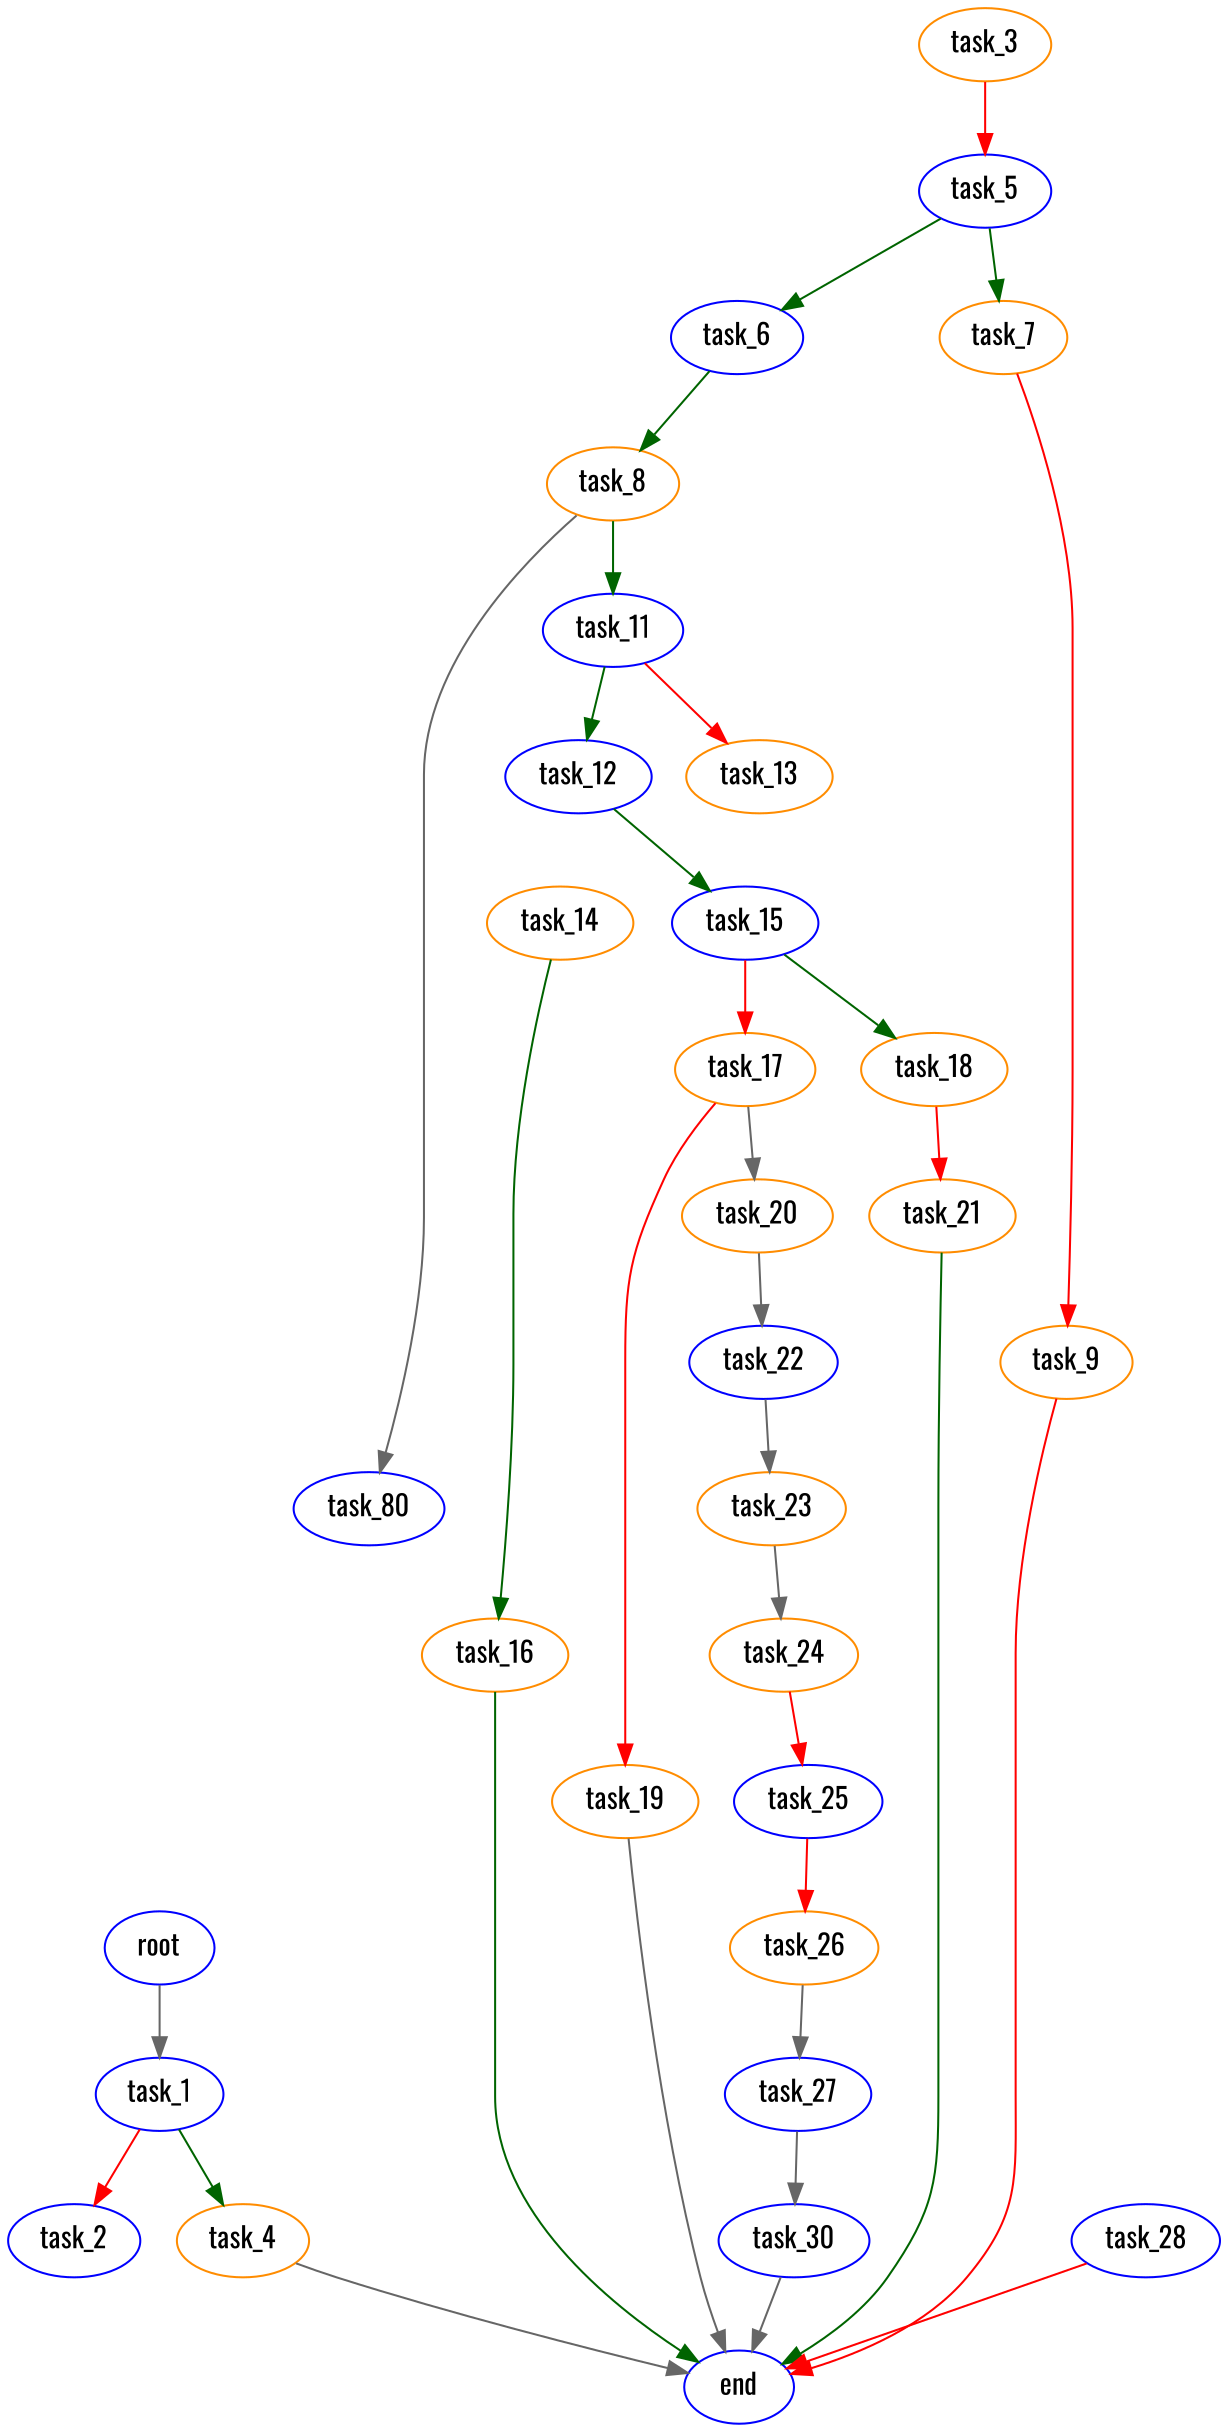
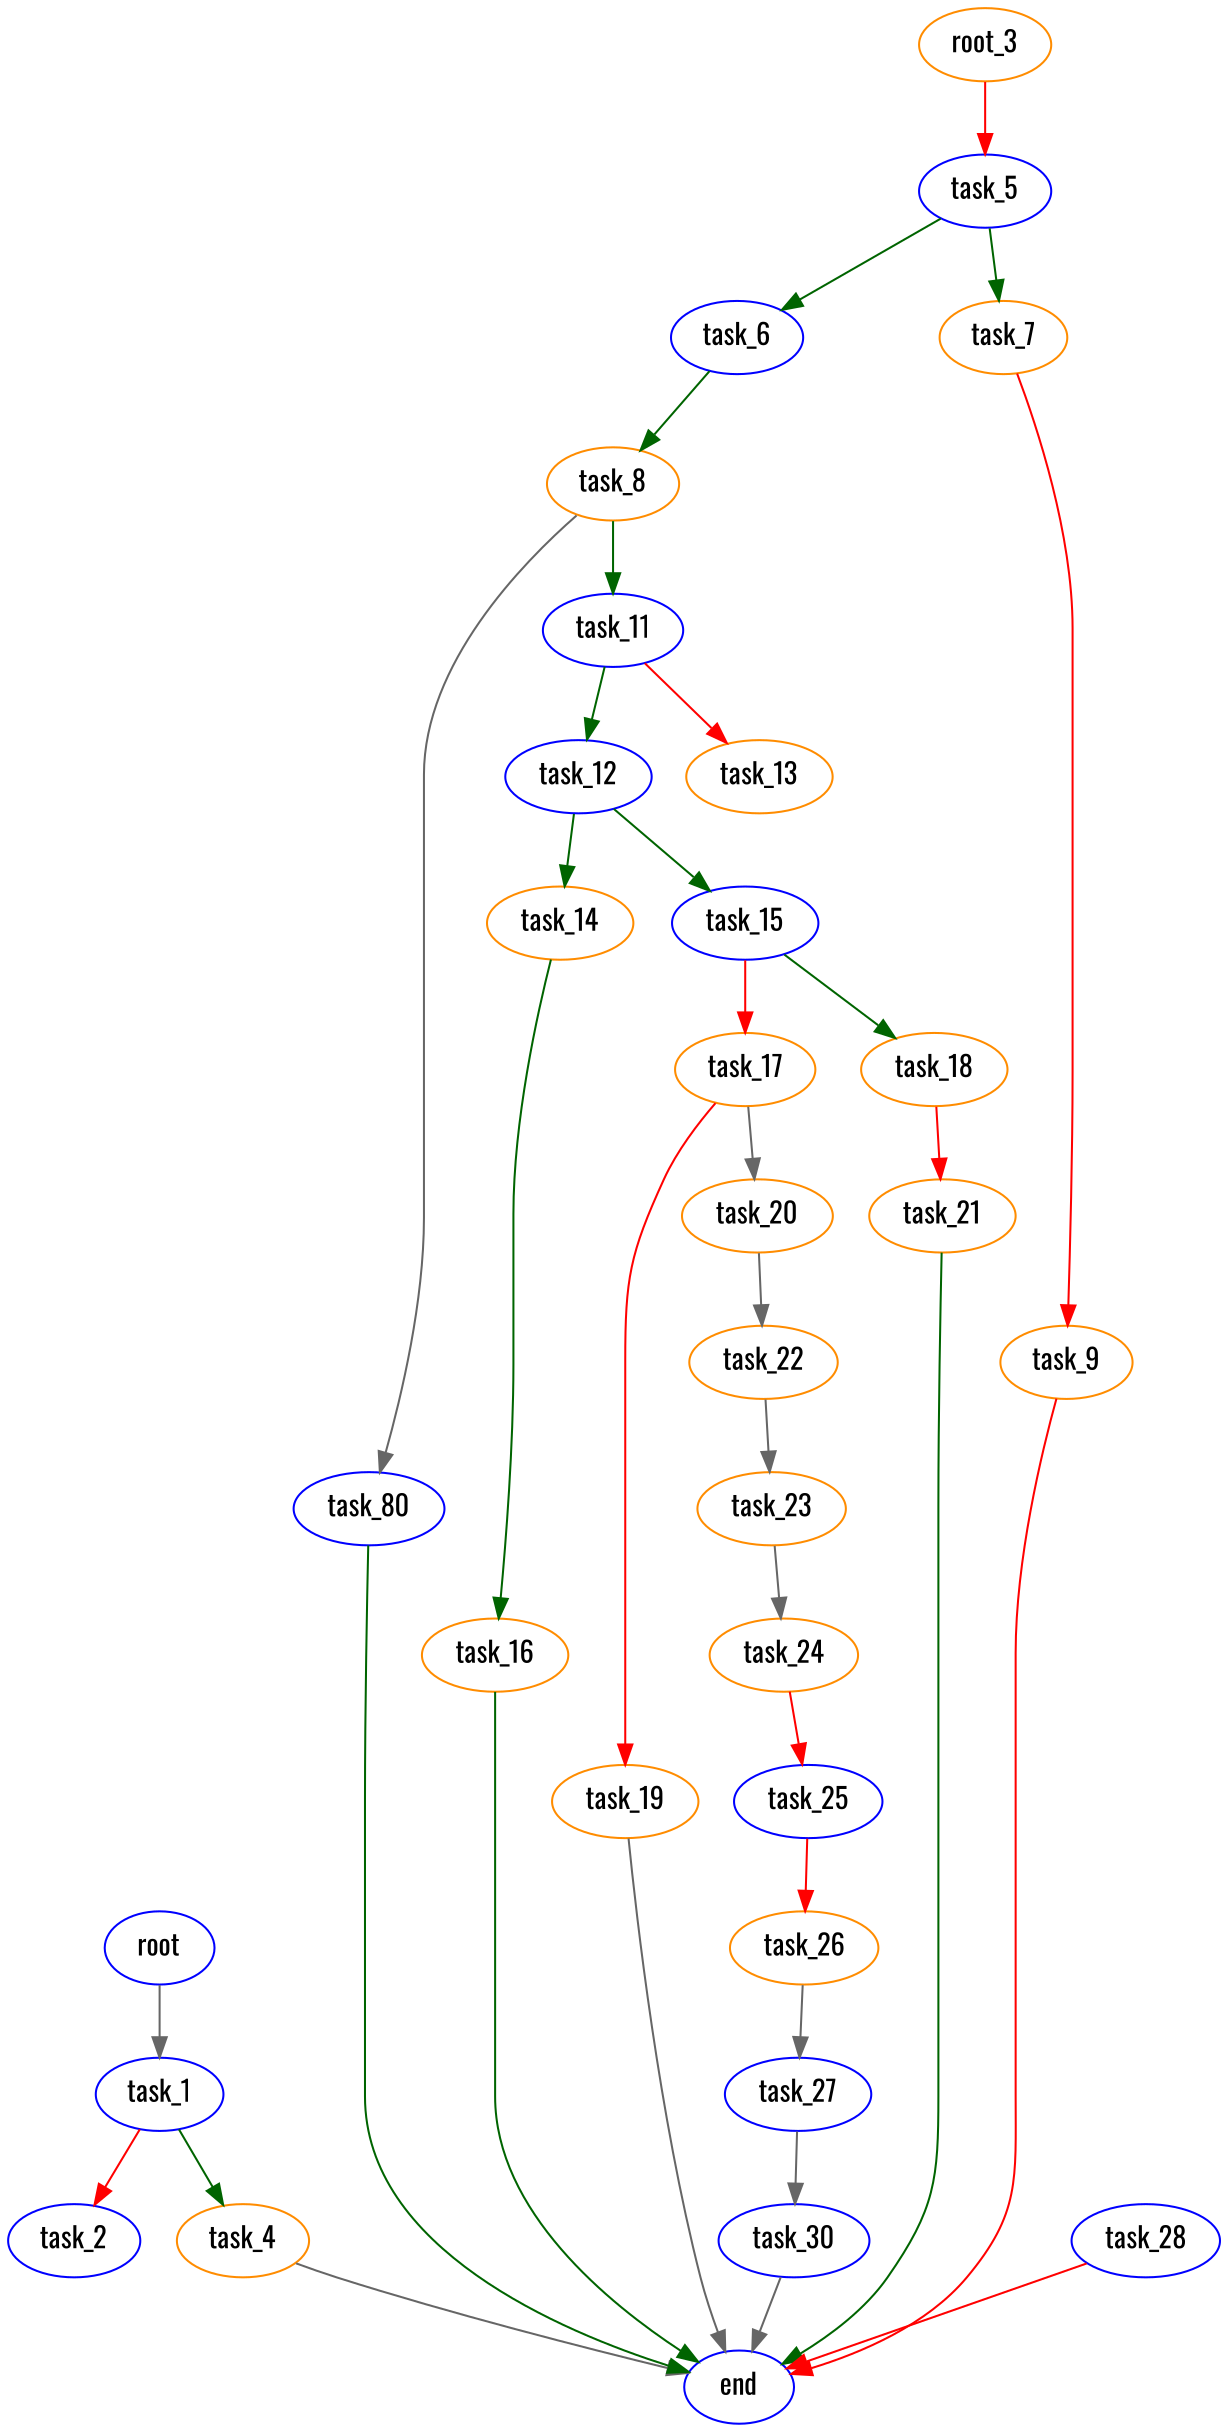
(985, 45) -> (985, 45)
none -> (571, 840)
(764, 1362) -> (764, 1362)
none -> (365, 2037)
